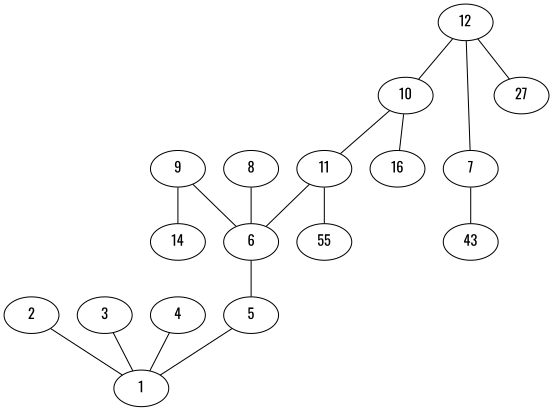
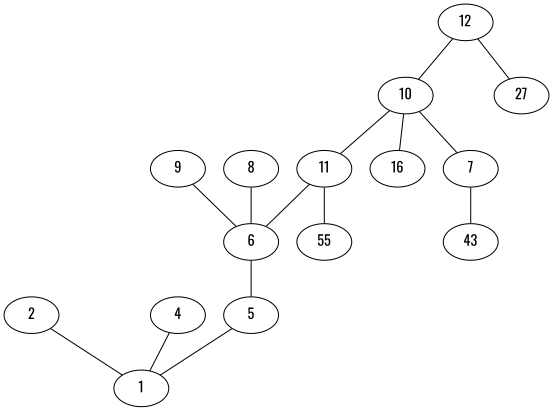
(468, 96) -> (438, 132)
(178, 242) -> none
(105, 315) -> none
